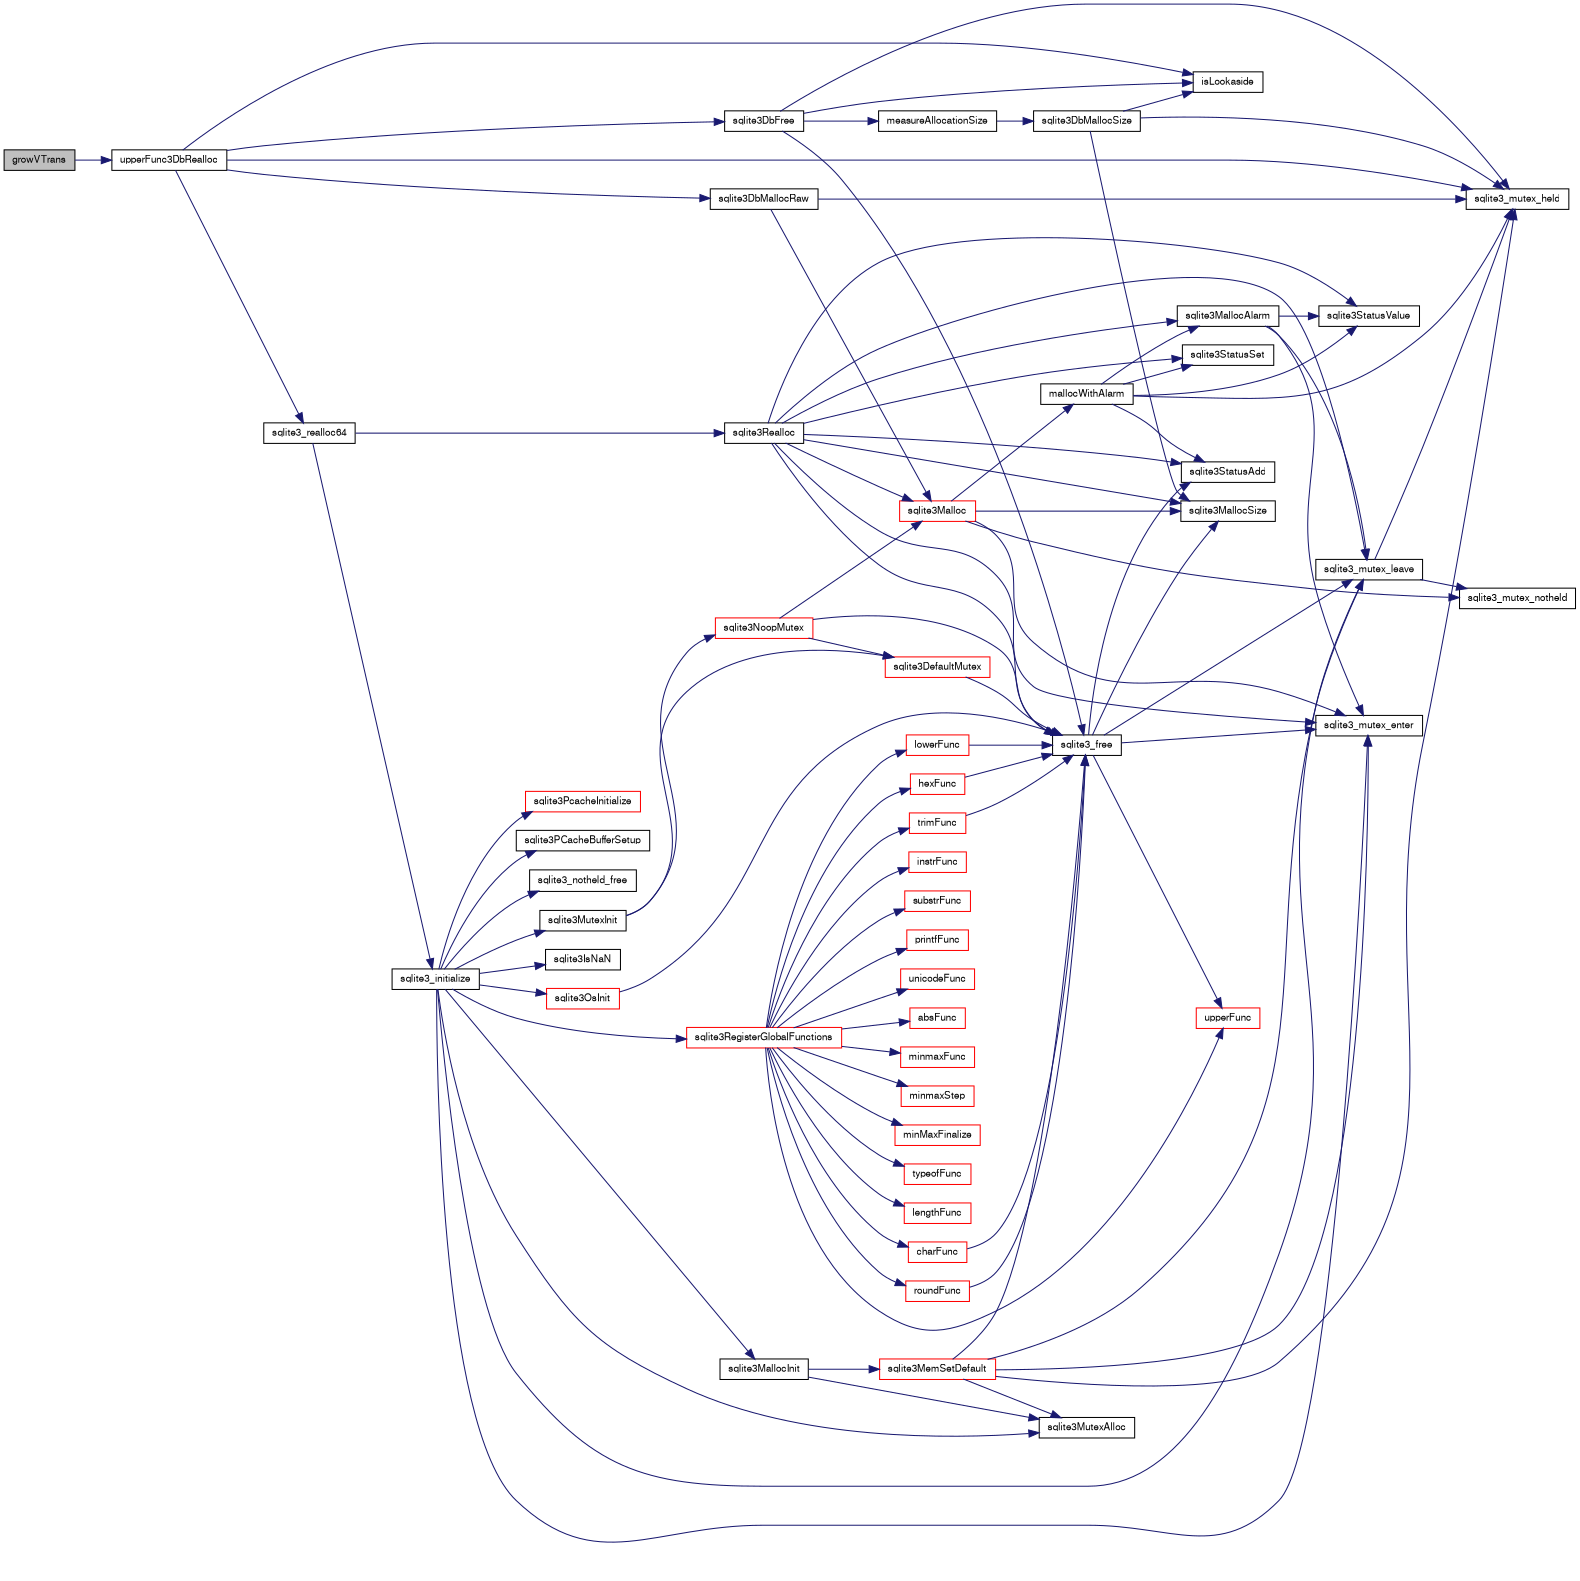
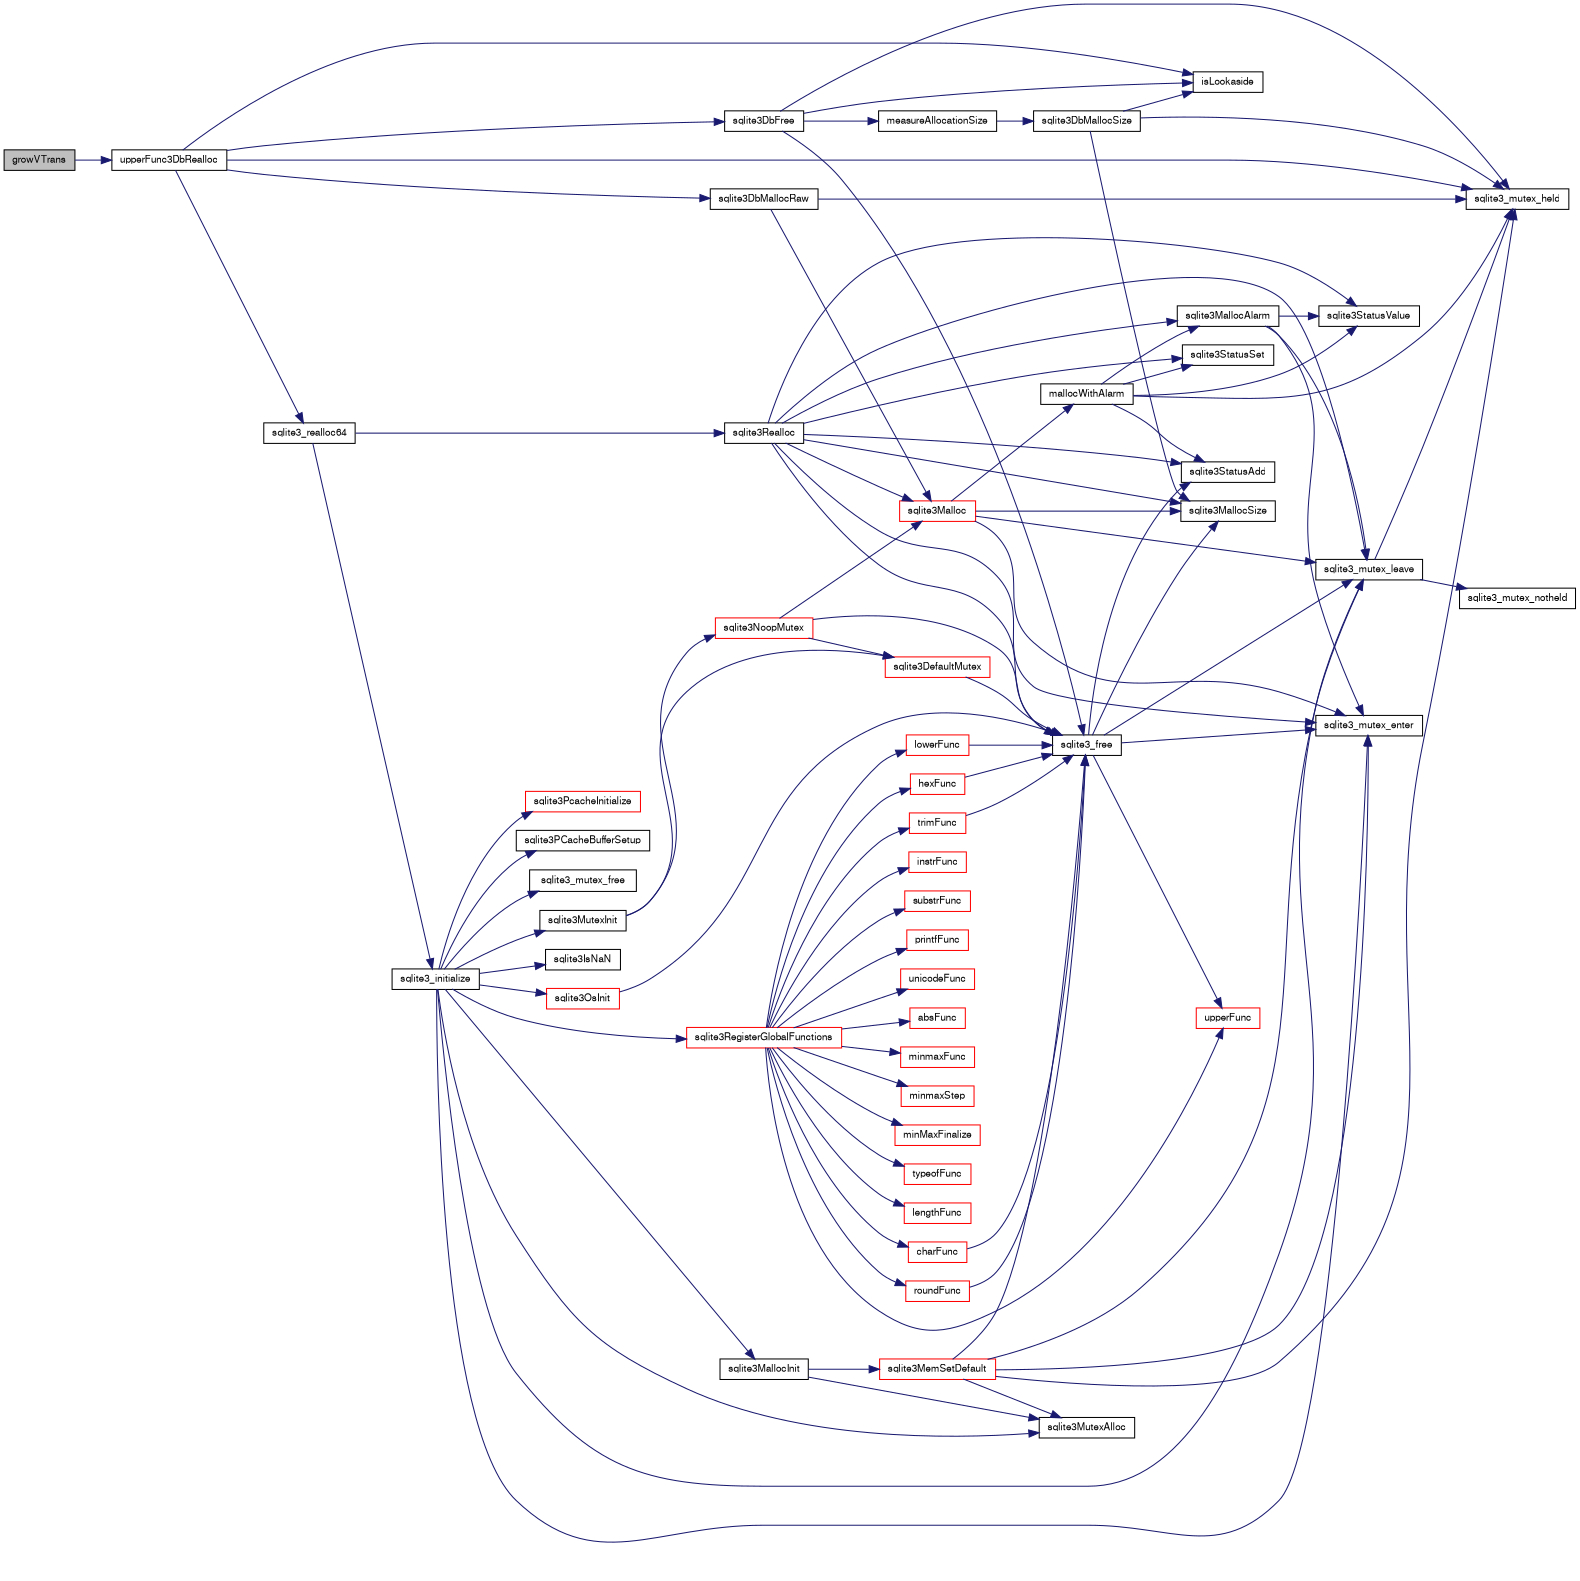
(1204, 576) -> (1132, 538)
(583, 881) -> (583, 881)
